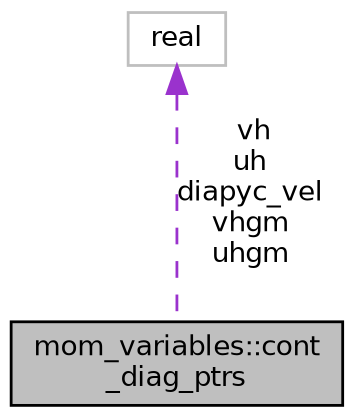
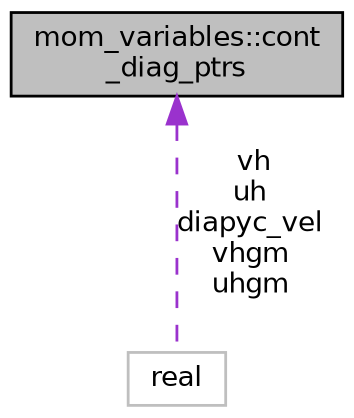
(177, 207) -> (177, 238)
